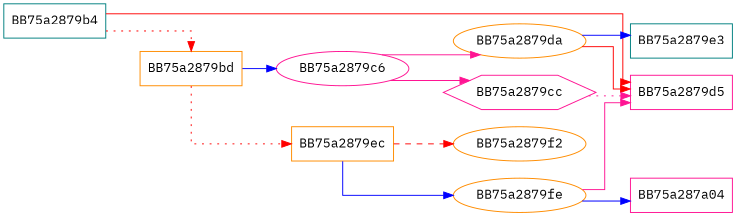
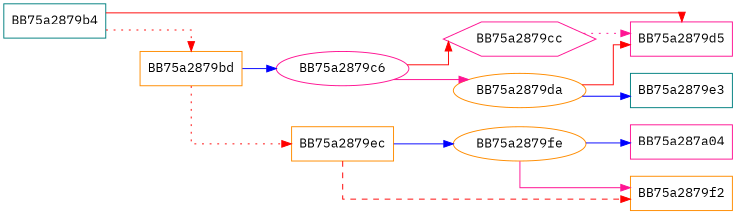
(425, 81) -> (435, 65)
(520, 144) -> (681, 193)
(605, 149) -> (557, 188)
